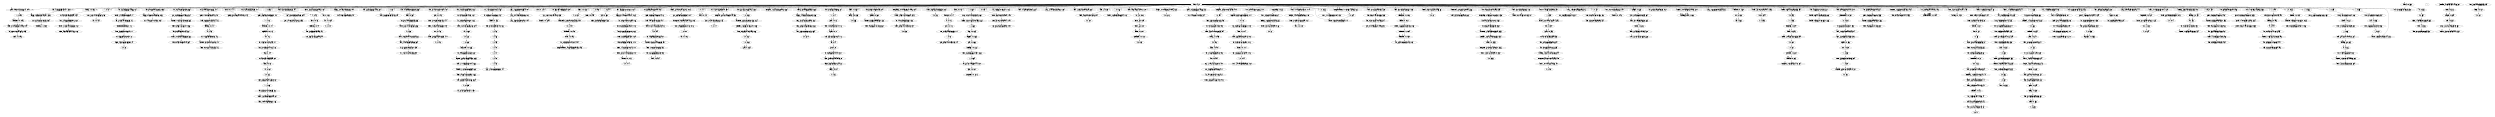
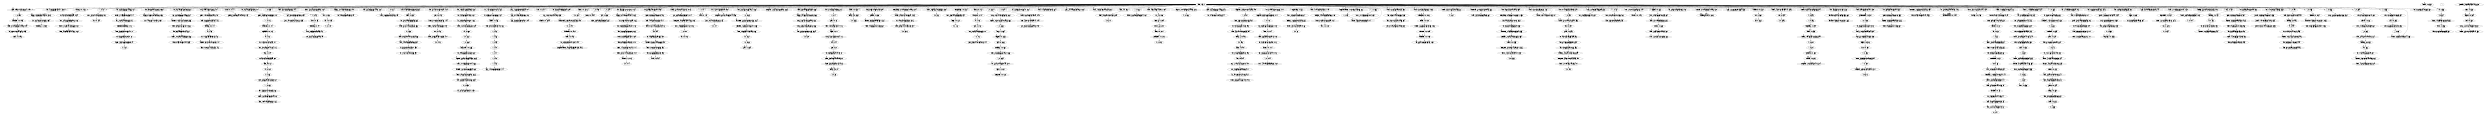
none -> (961, 10)
